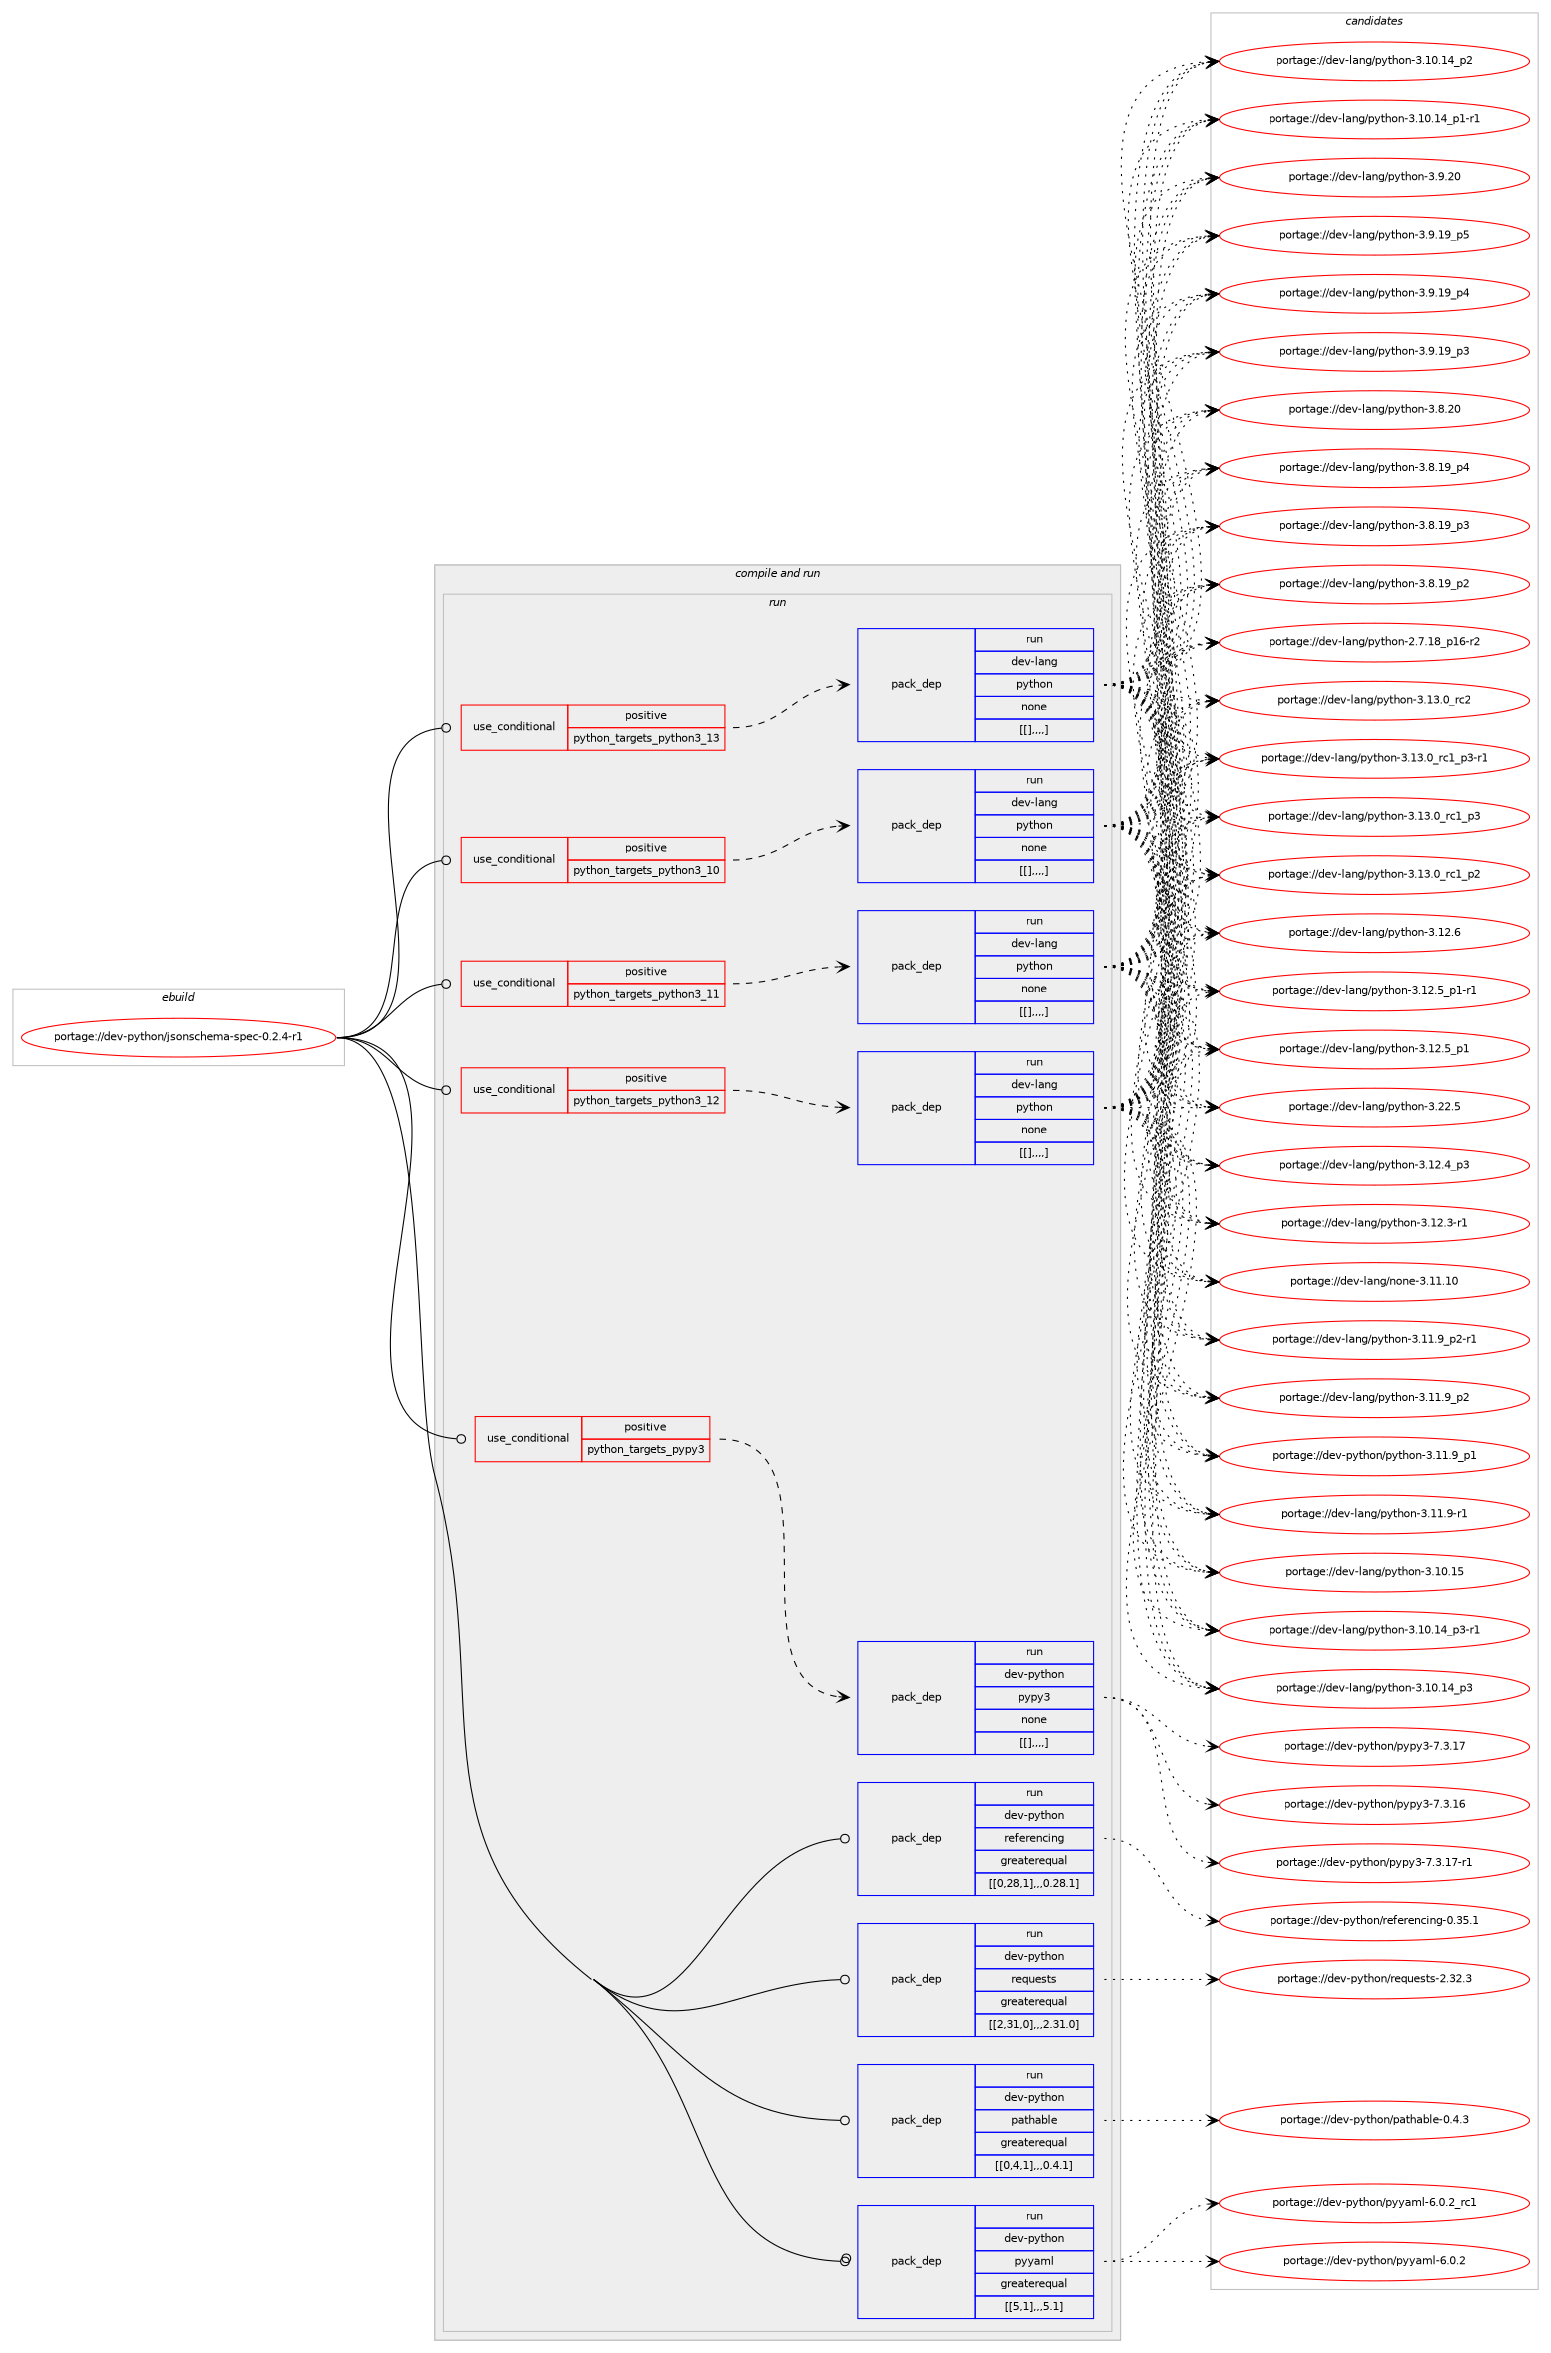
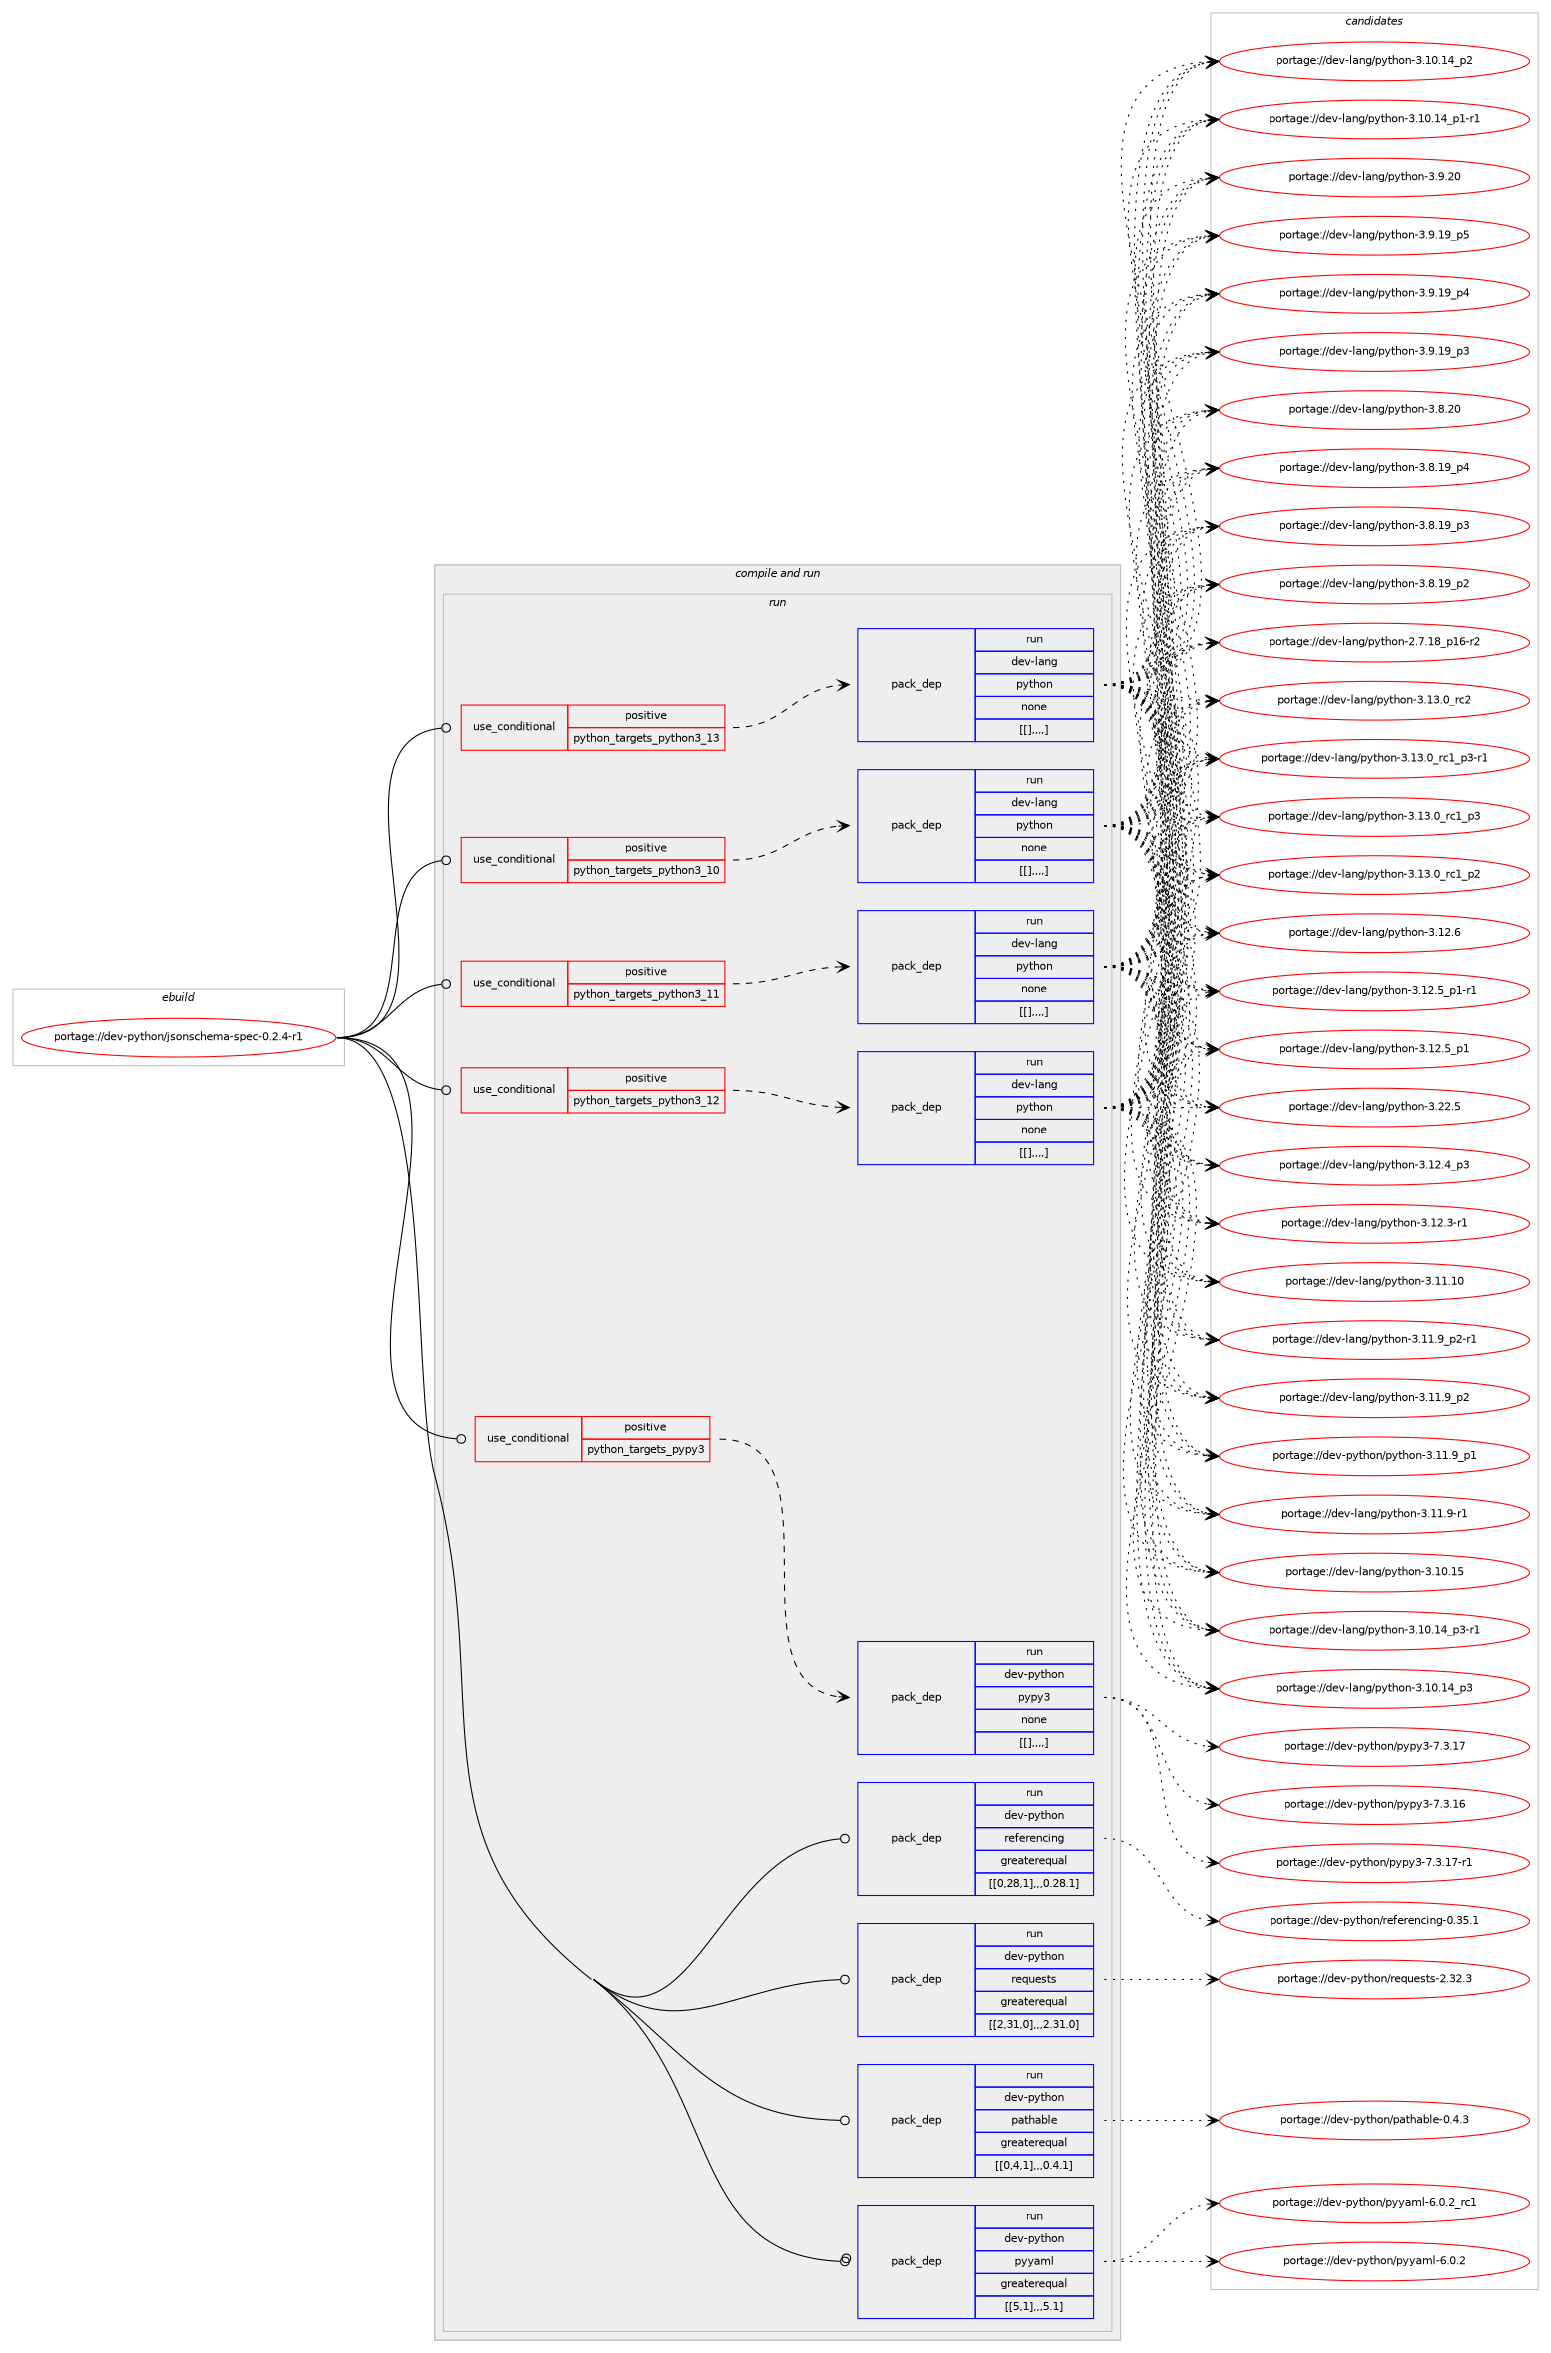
(1375, 1282) -> (1375, 1282)
